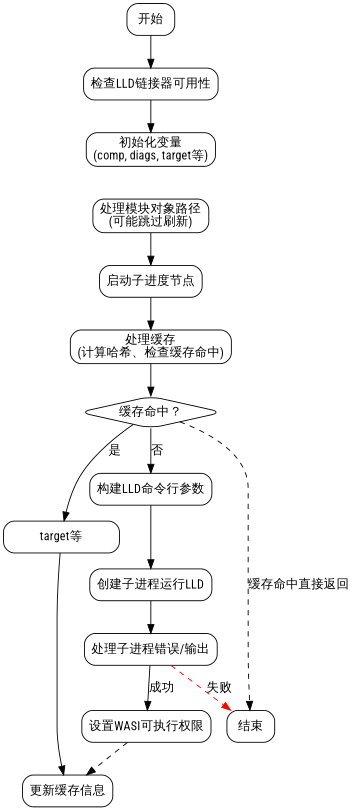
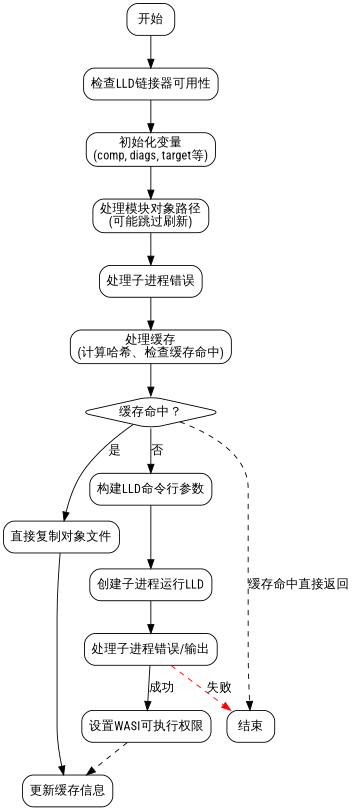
none -> (151, 178)
(151, 281) -> (151, 281)
(61, 537) -> (61, 537)
